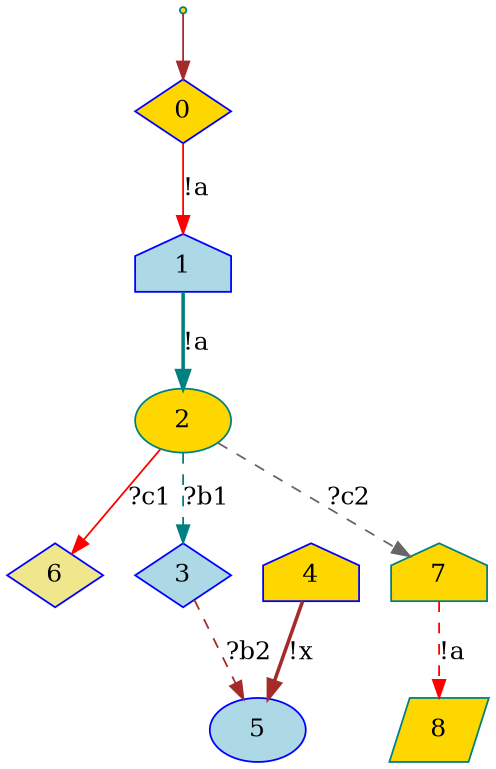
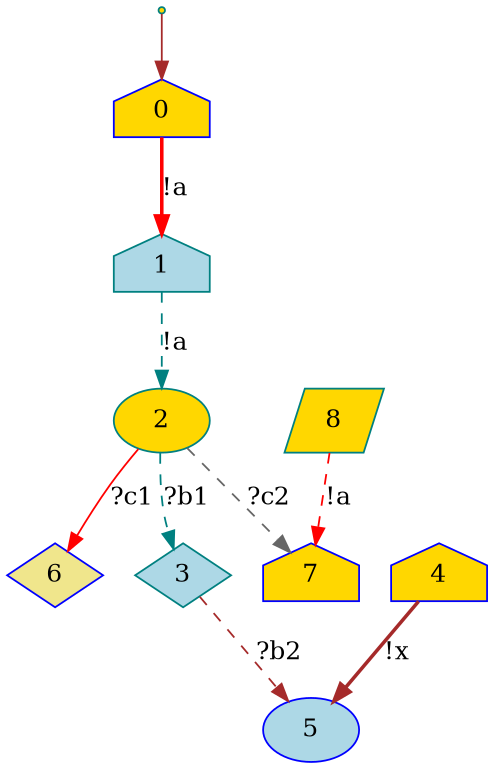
(183, 111) -> (162, 111)
(183, 180) -> (162, 177)
(183, 266) -> (162, 266)
(183, 331) -> (162, 331)
(183, 575) -> (183, 575)
(439, 575) -> (311, 575)
(439, 641) -> (324, 490)
